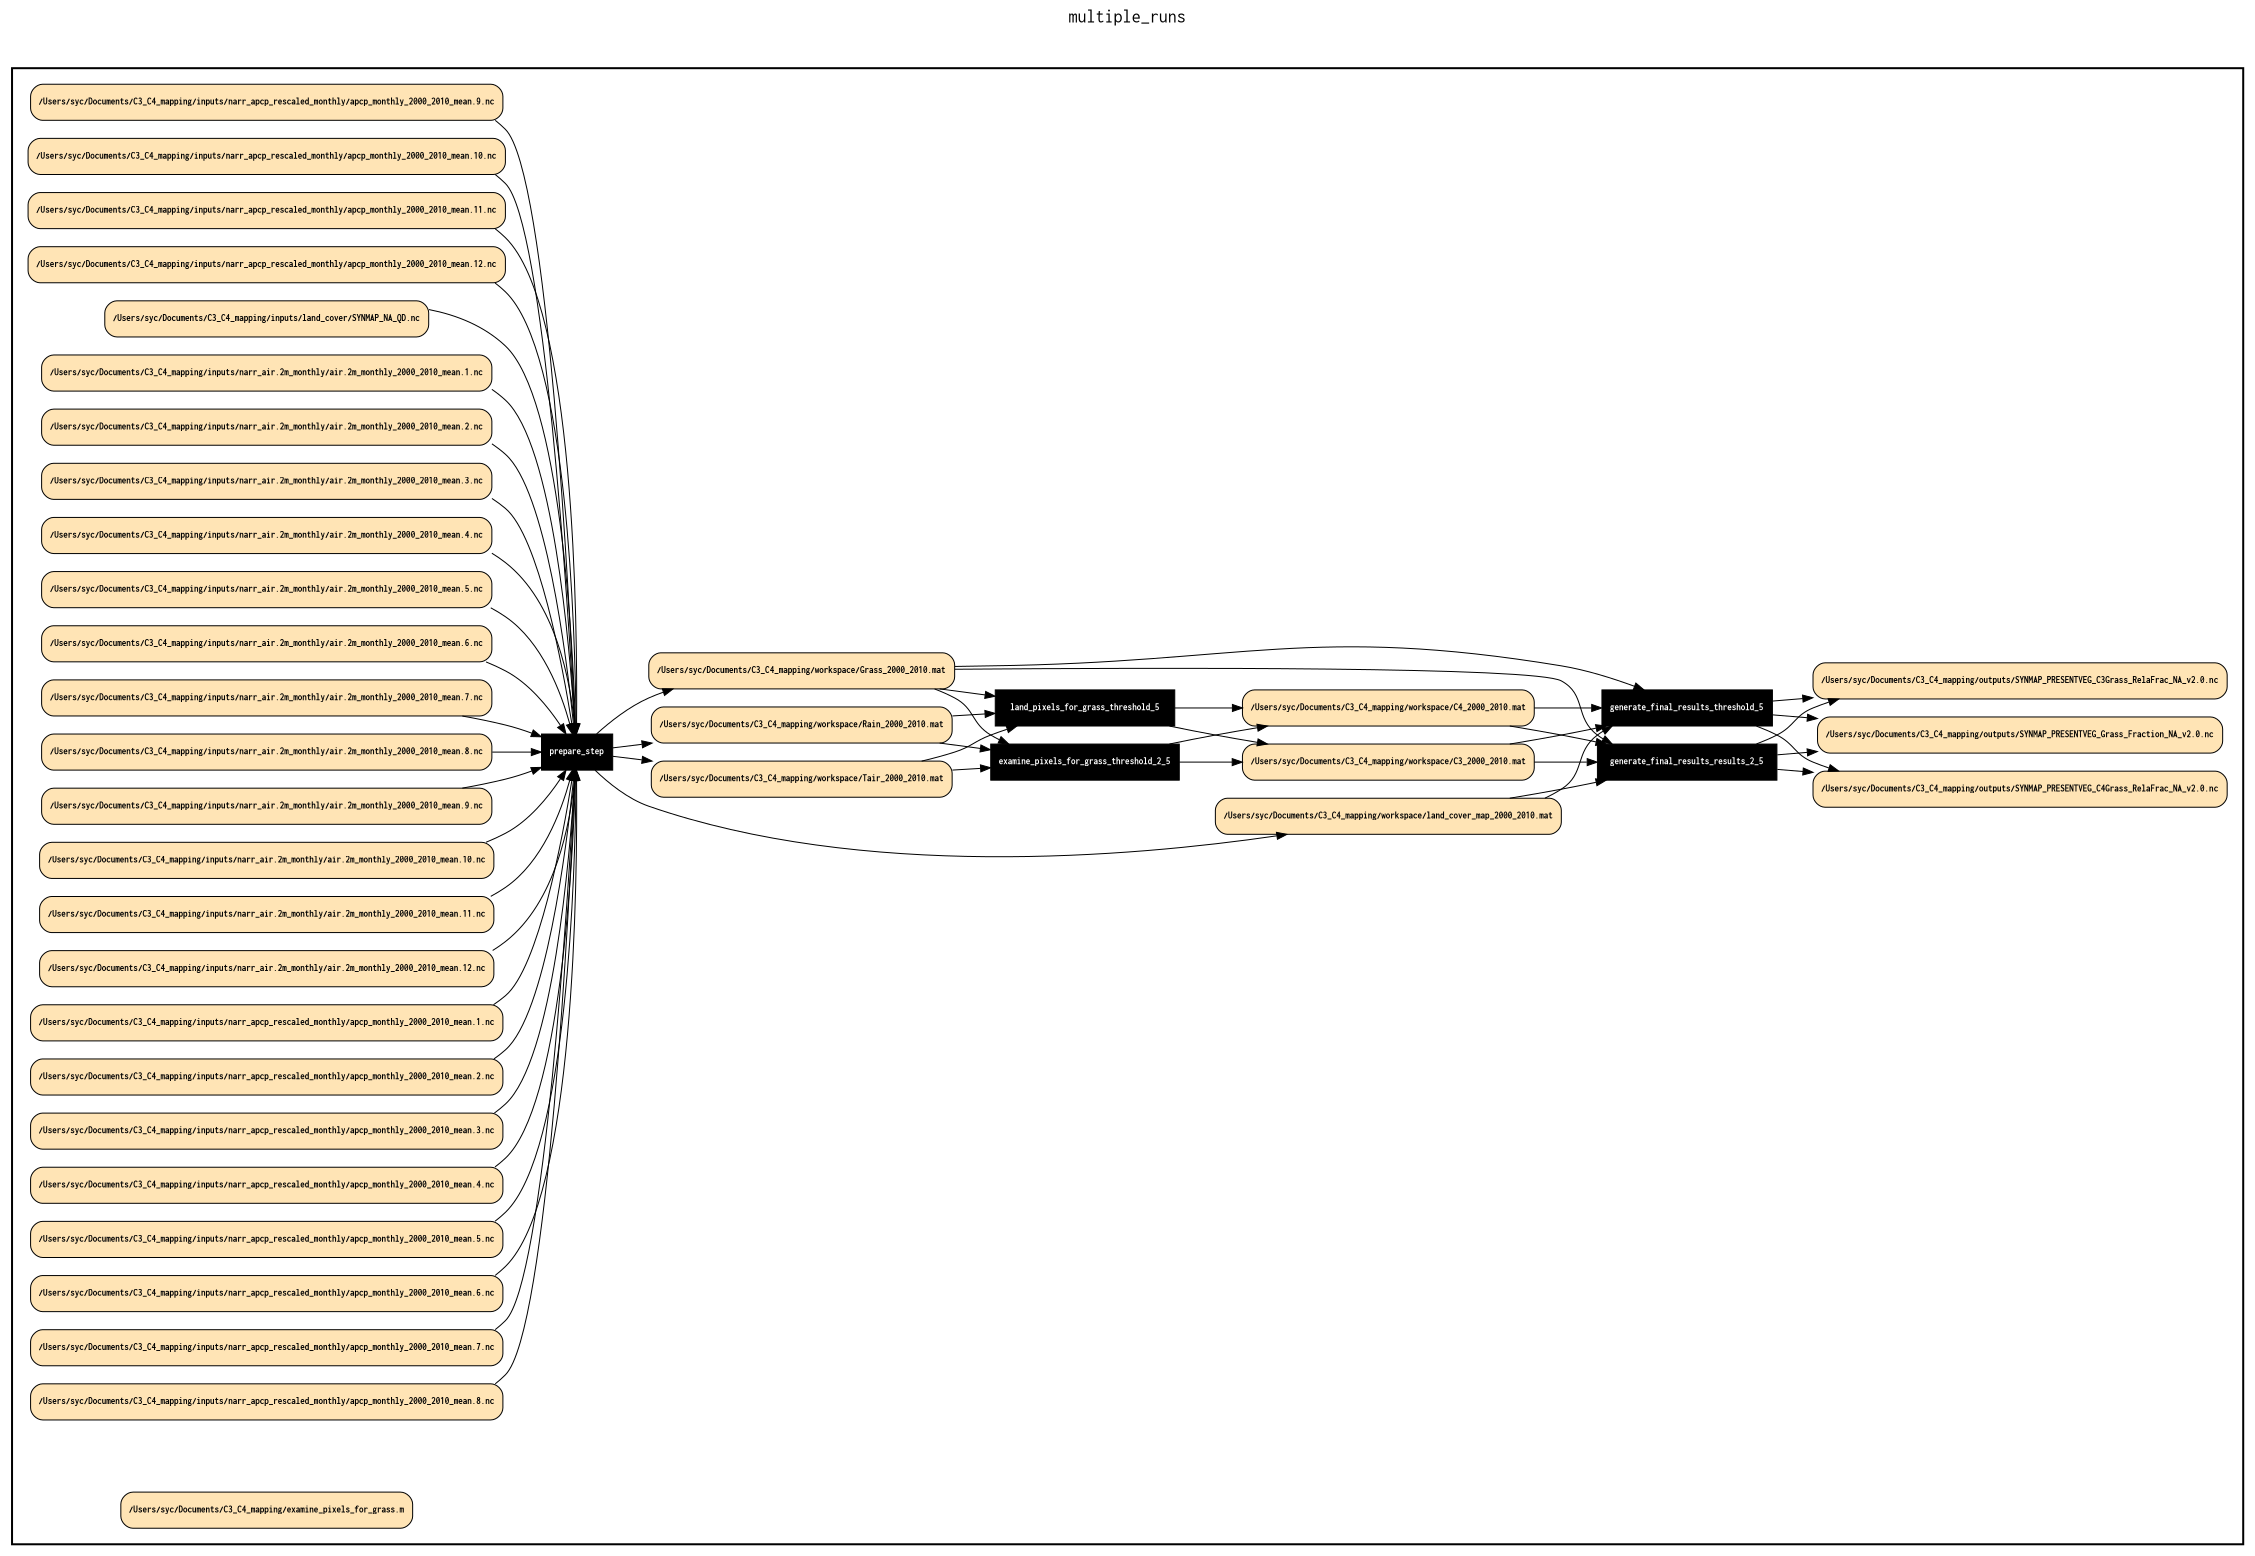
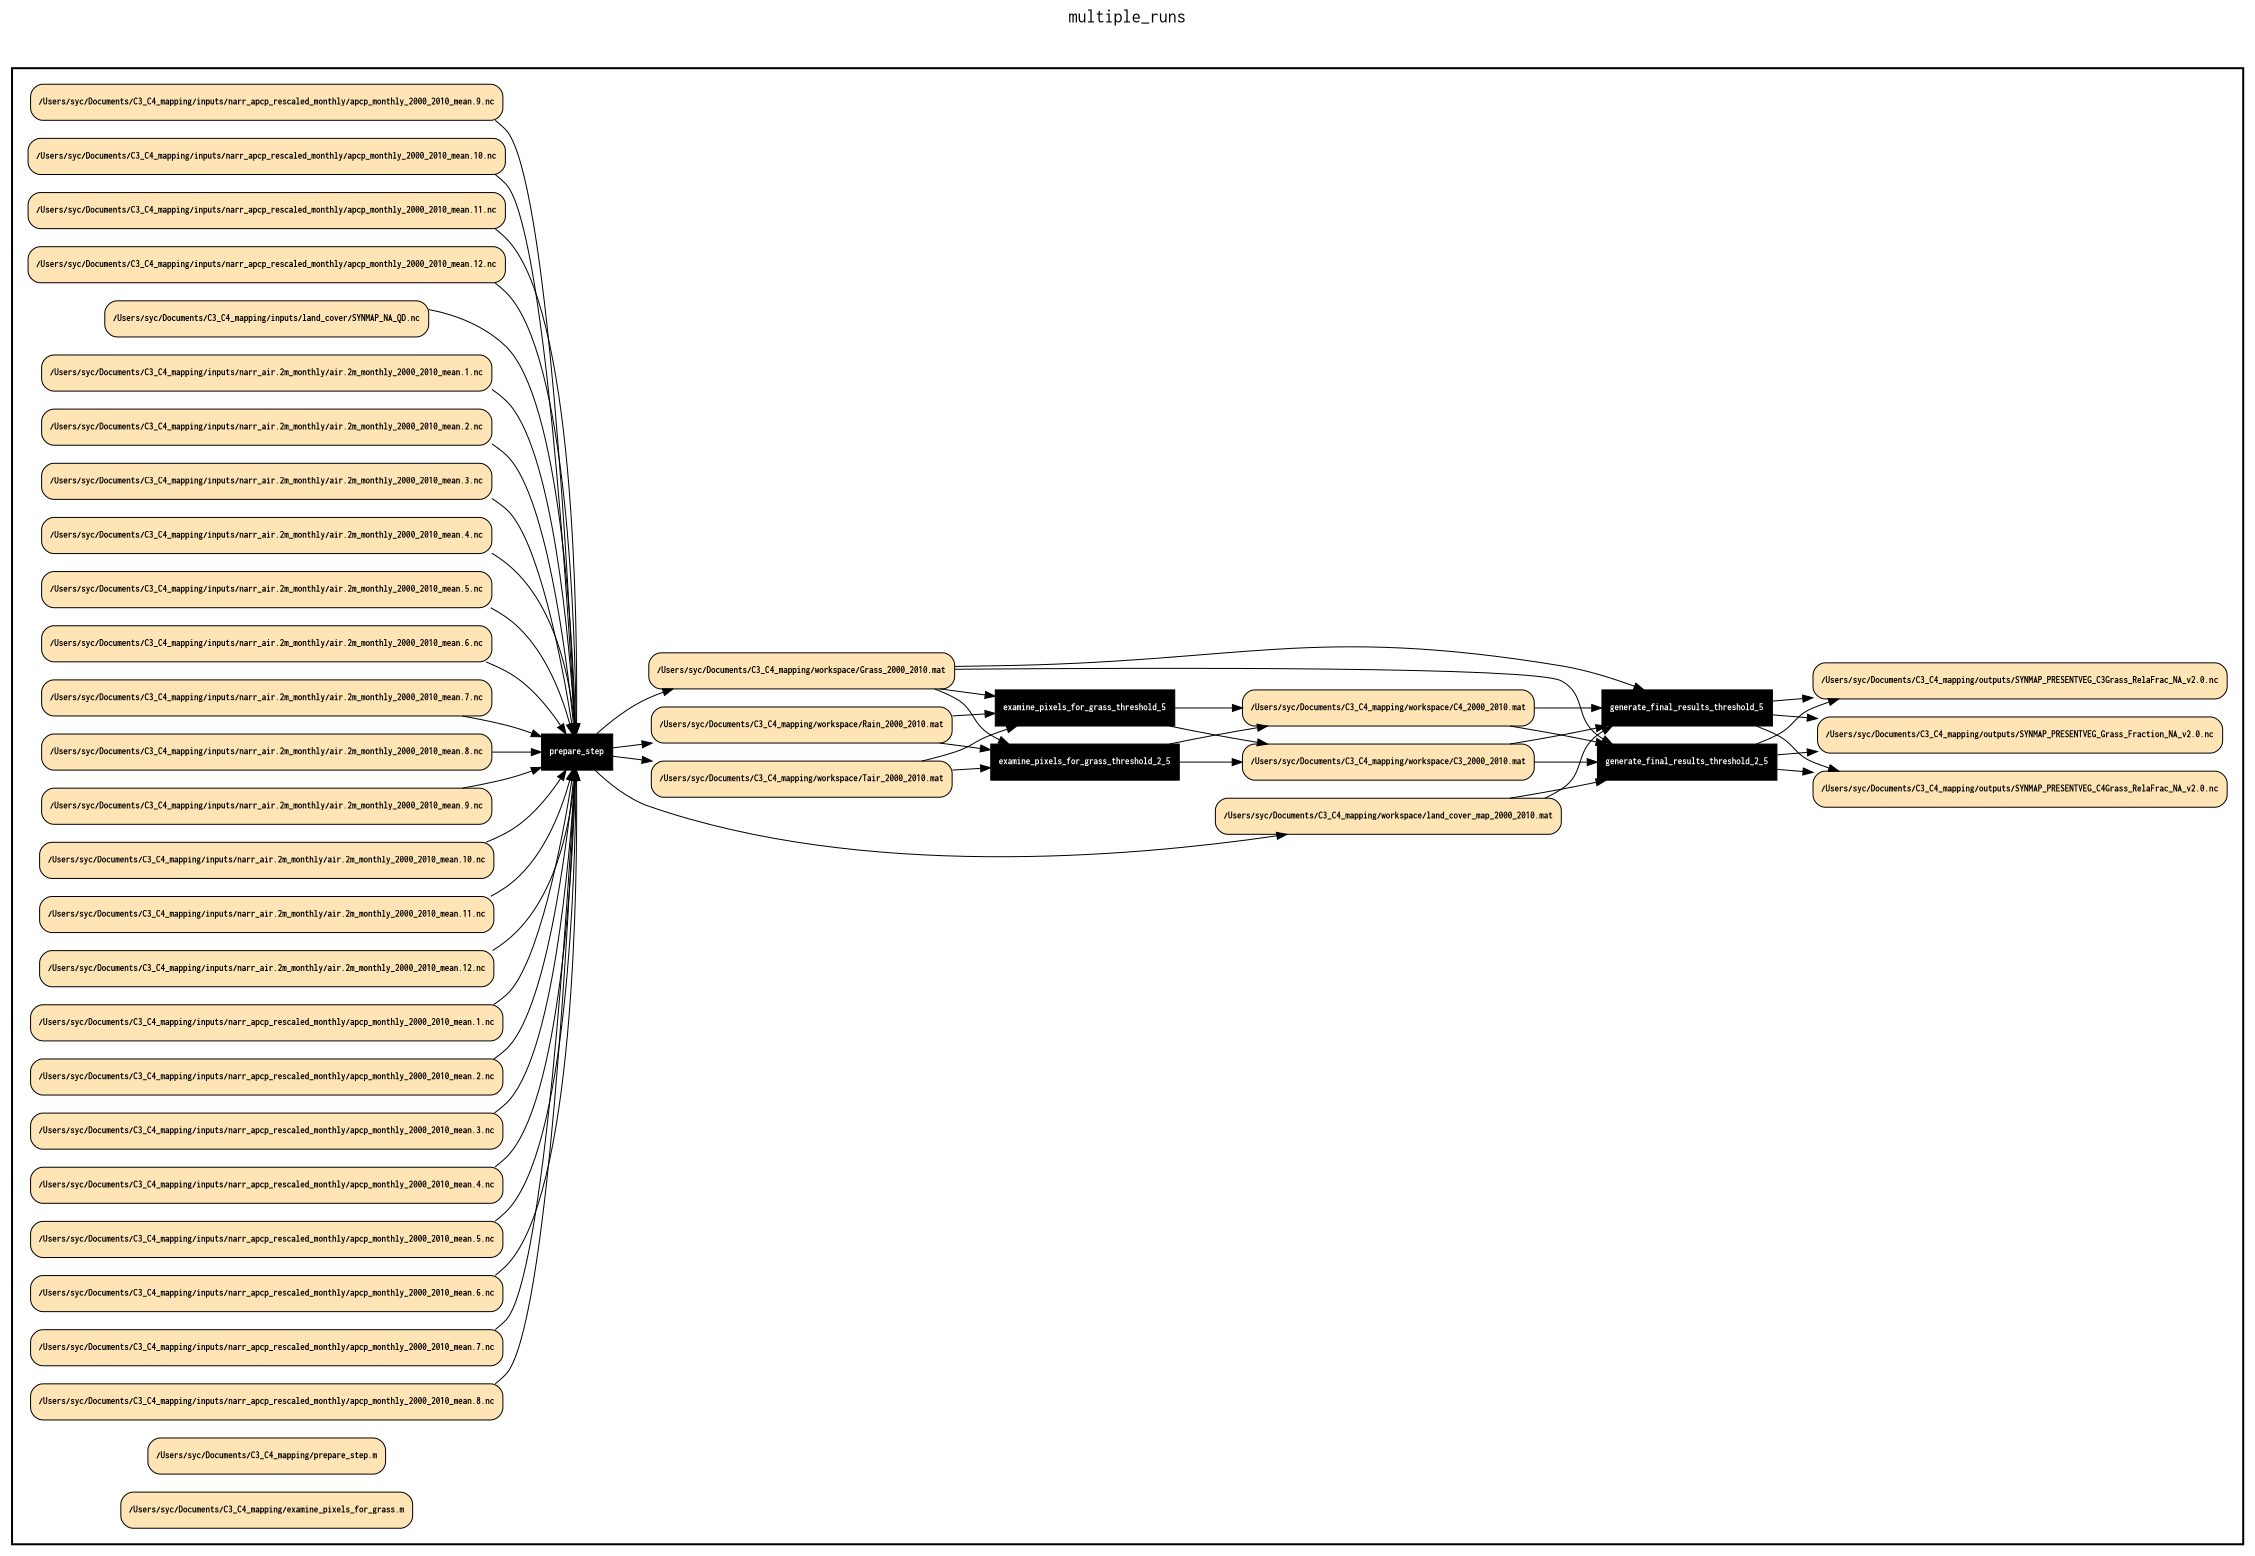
(1085, 708) -> (1085, 708)
(1687, 762) -> (1687, 762)
none -> (267, 1456)
